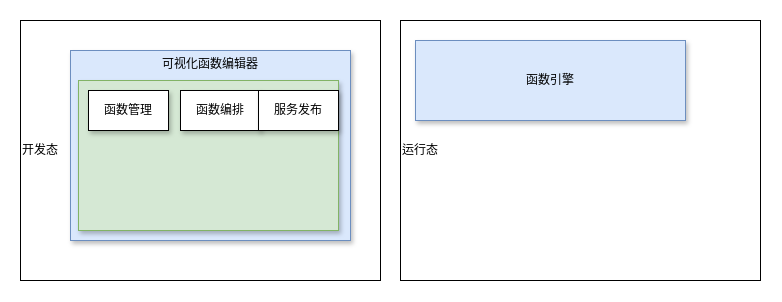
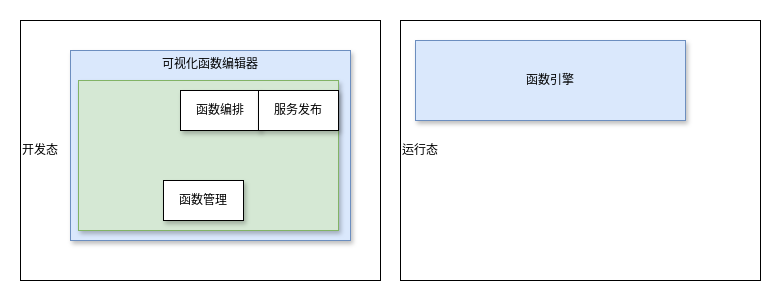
(129, 111) -> (204, 201)
